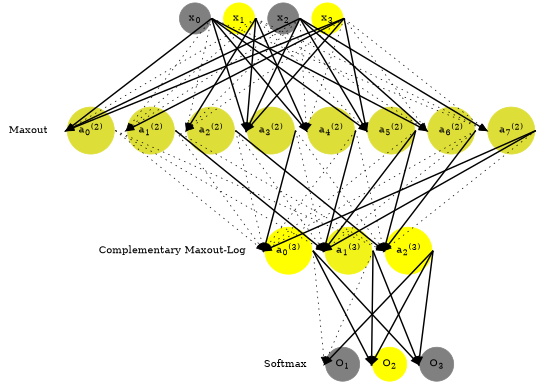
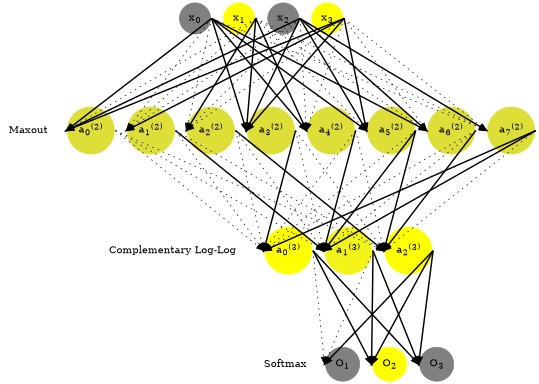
(173, 251) -> (173, 251)
